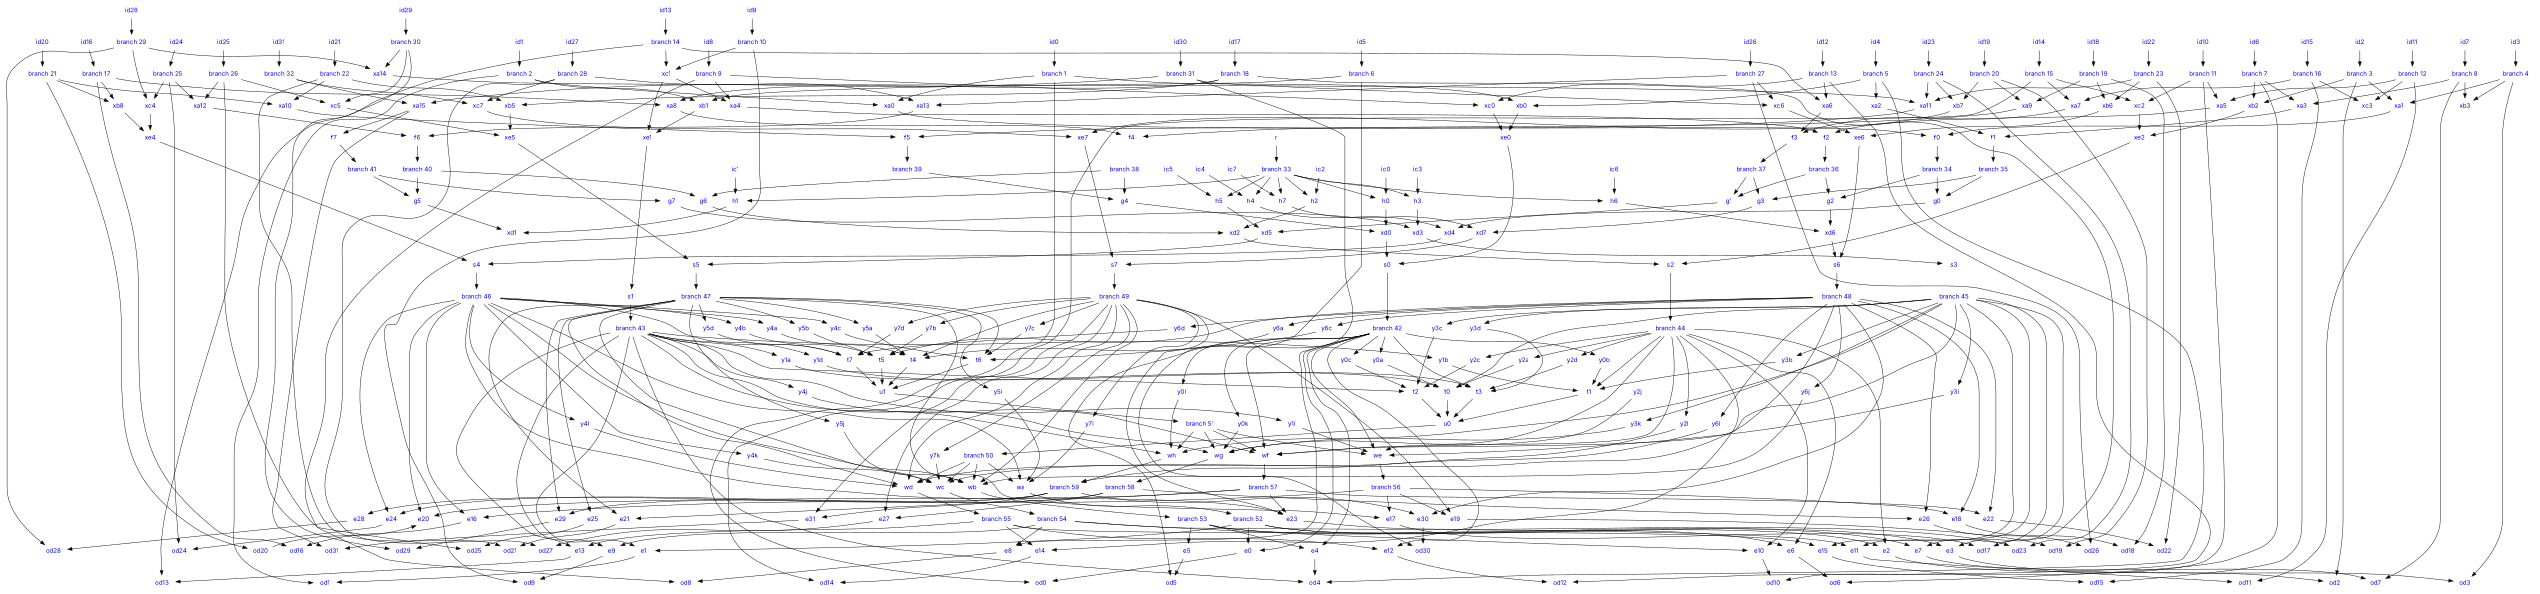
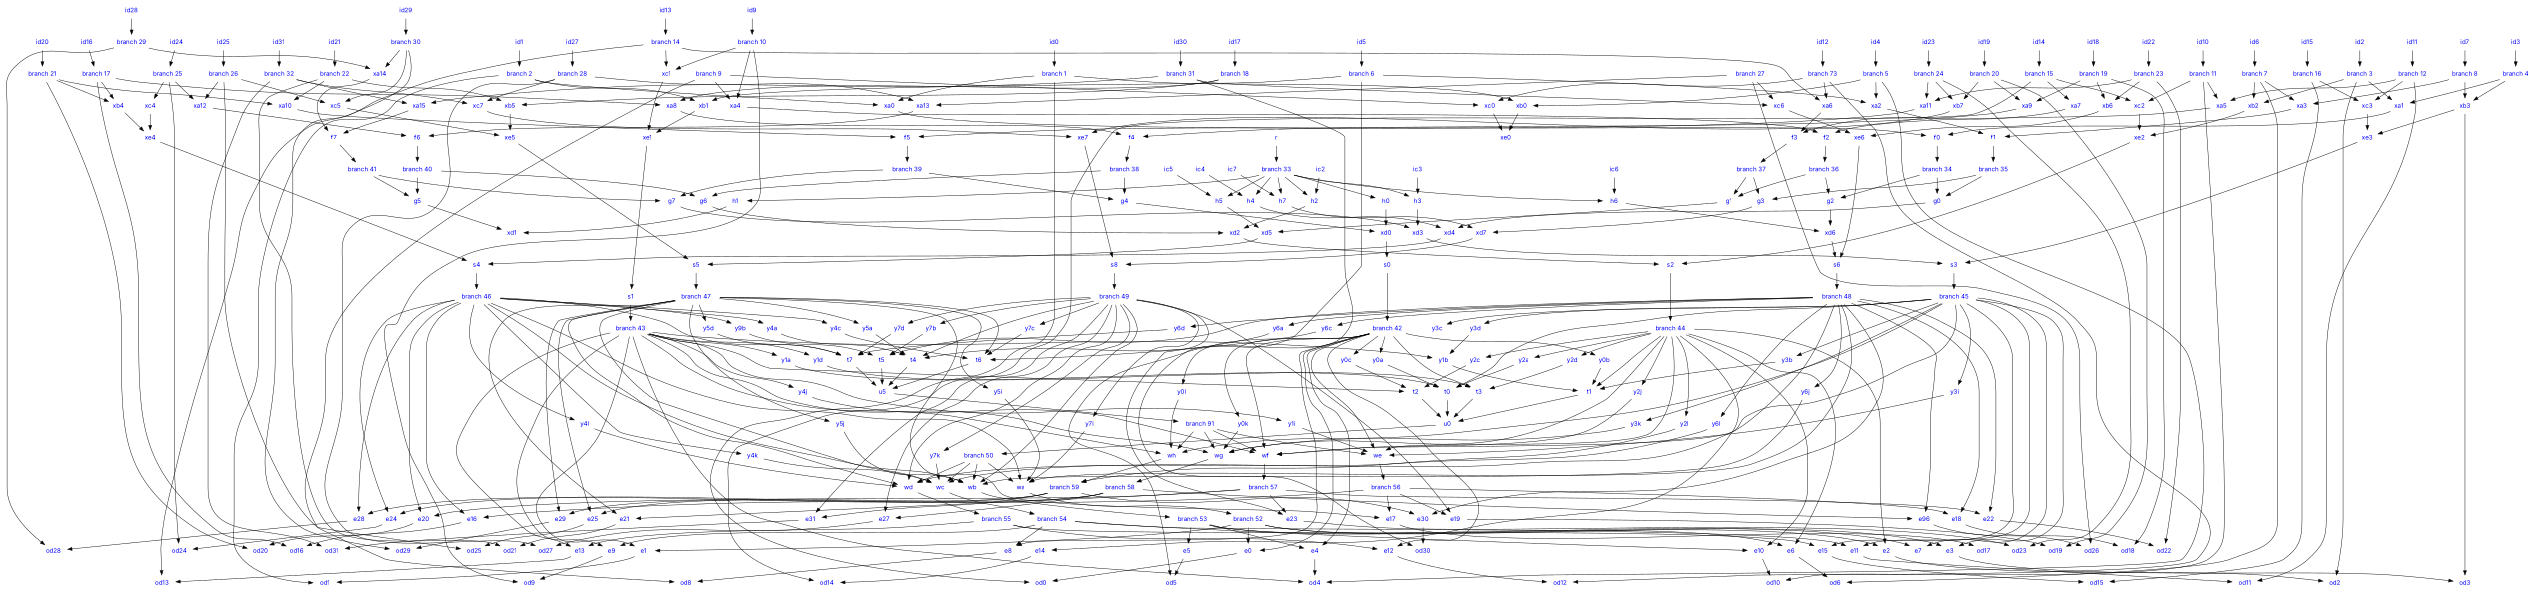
(709, 42) -> none
(1750, 42) -> none
(137, 73) -> none
(1823, 74) -> (1823, 74)
none -> (1527, 80)
(1493, 87) -> (328, 90)
(2190, 88) -> none
(699, 89) -> (744, 72)
(1794, 98) -> none
(118, 106) -> (118, 106)
none -> (2367, 138)
none -> (1129, 151)
(735, 170) -> none
(1386, 170) -> none
none -> (783, 176)
(1498, 240) -> none
(1114, 265) -> (1114, 265)
none -> (1954, 279)
(300, 320) -> (208, 331)
(740, 329) -> (740, 329)
(804, 329) -> none
(2502, 331) -> (2465, 342)
(1543, 359) -> (1460, 344)
none -> (1656, 359)
(1425, 360) -> none
(882, 392) -> (882, 392)
(1200, 424) -> (1200, 424)
none -> (1312, 474)
(826, 490) -> (376, 386)
none -> (854, 500)
(1924, 519) -> (1924, 519)
(1017, 535) -> none
(317, 537) -> (344, 536)
(2376, 583) -> none
